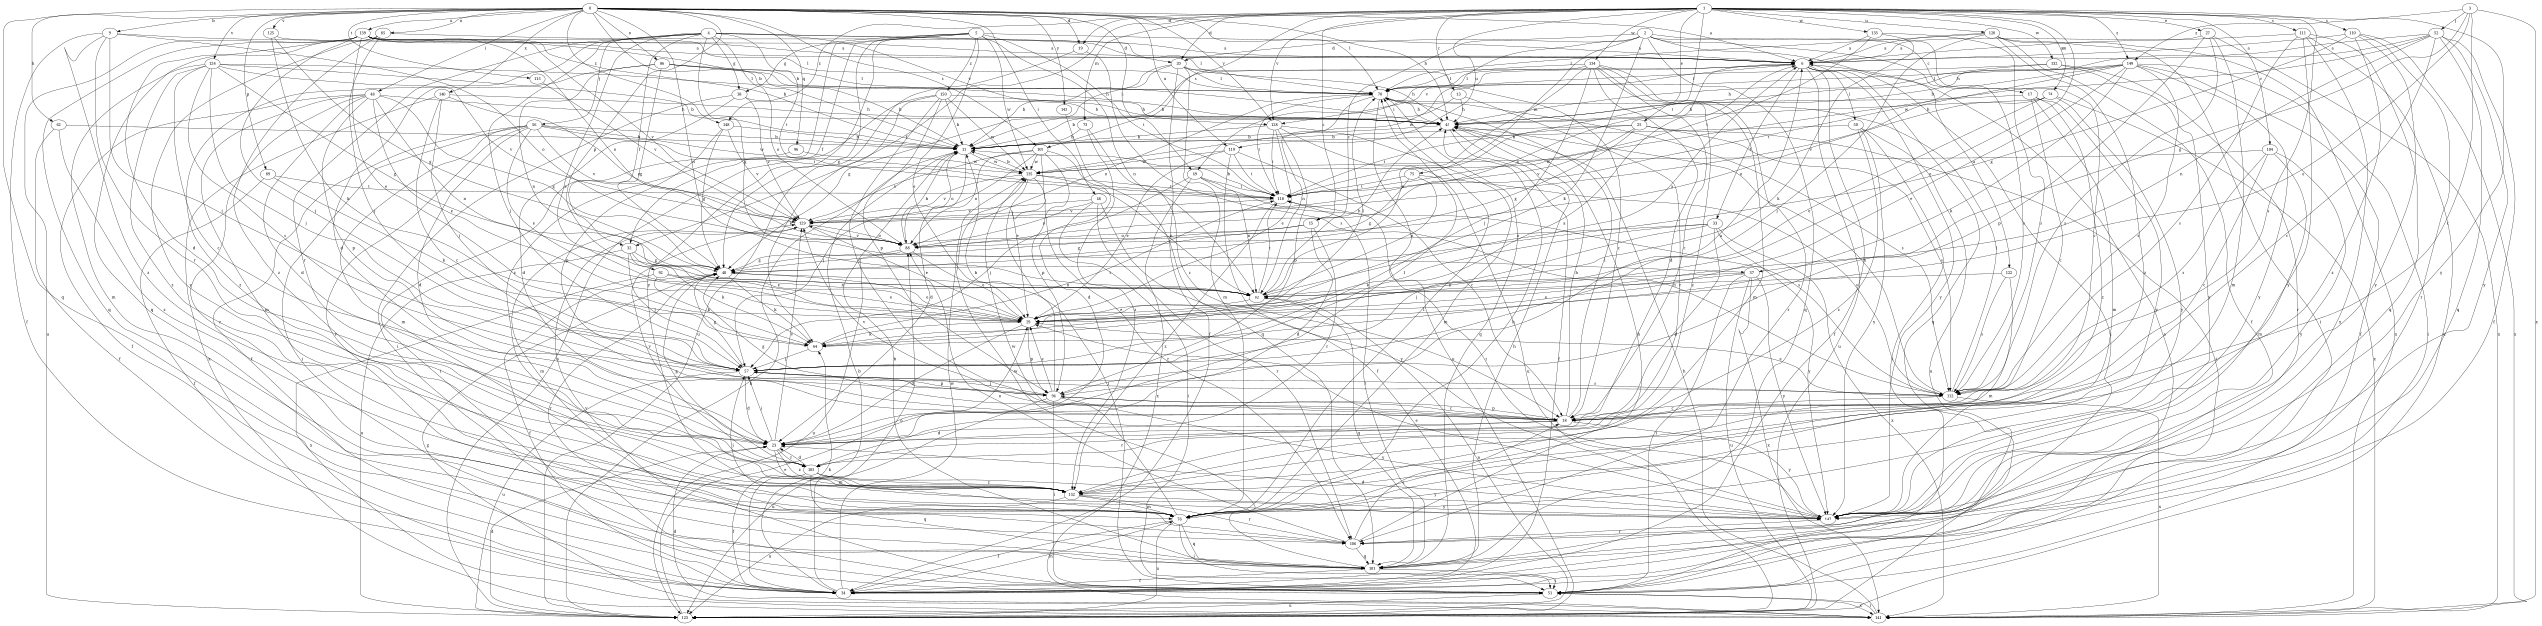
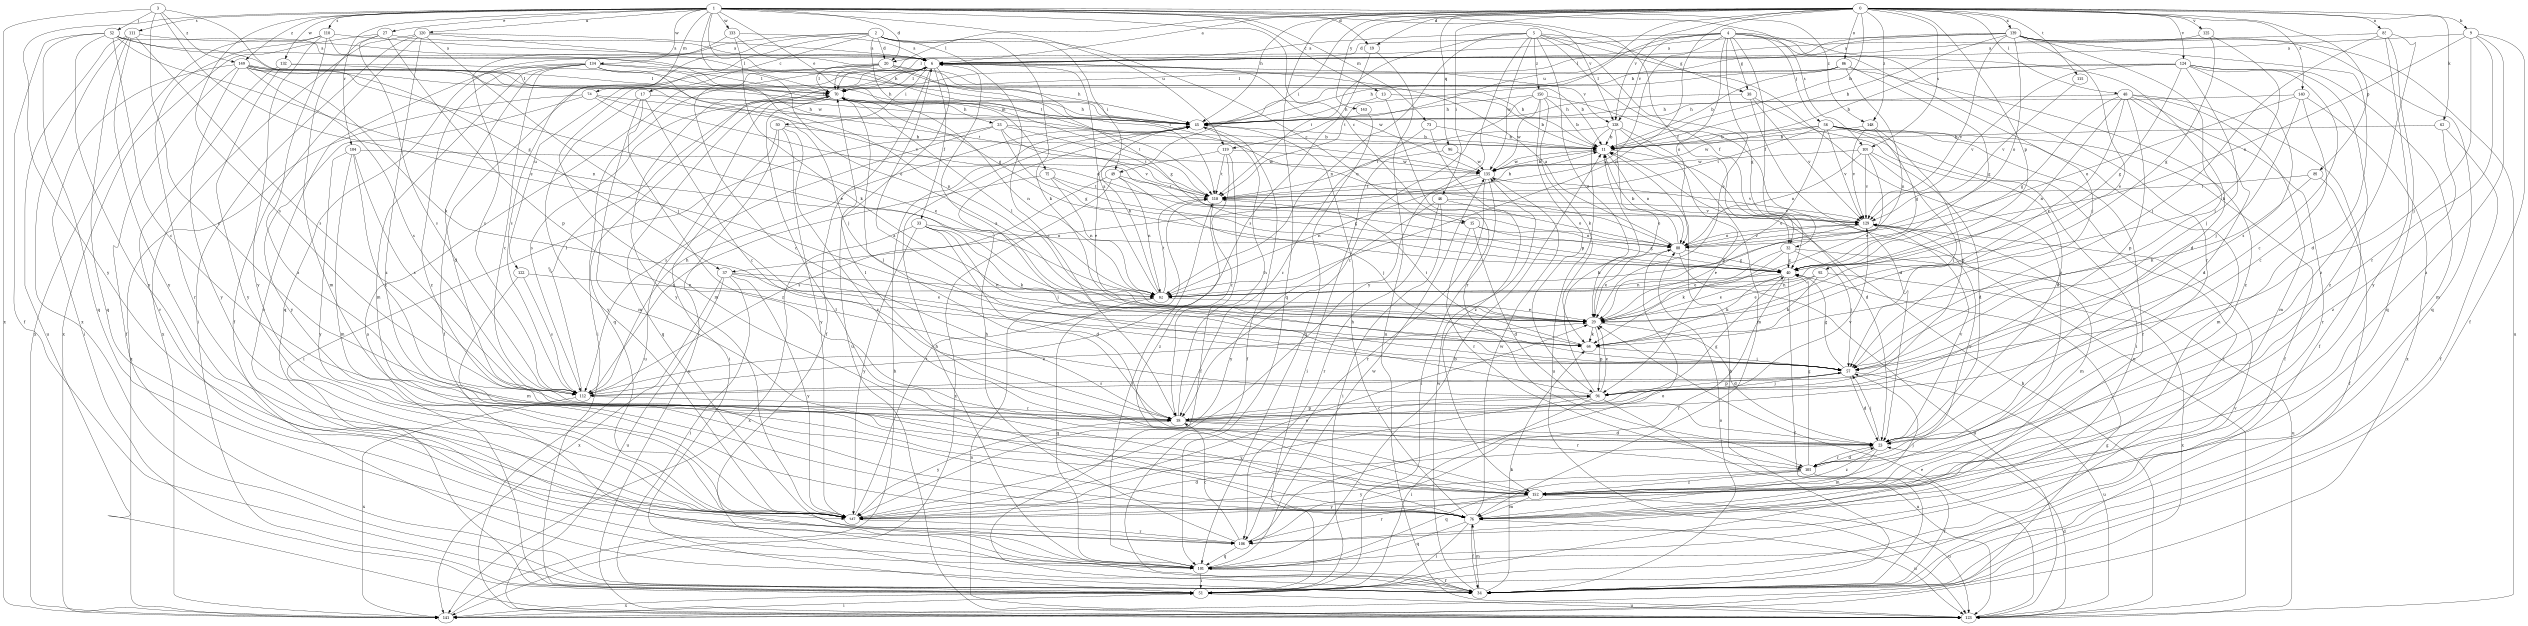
(1034, 262) -> none
(936, 601) -> none
